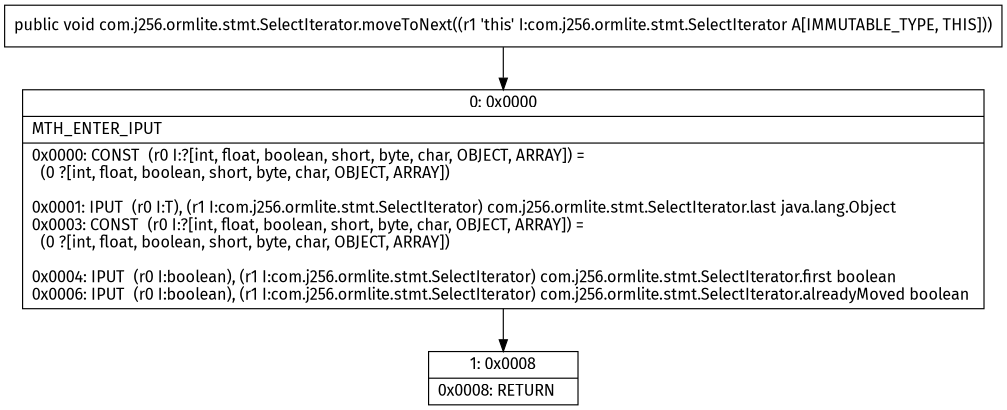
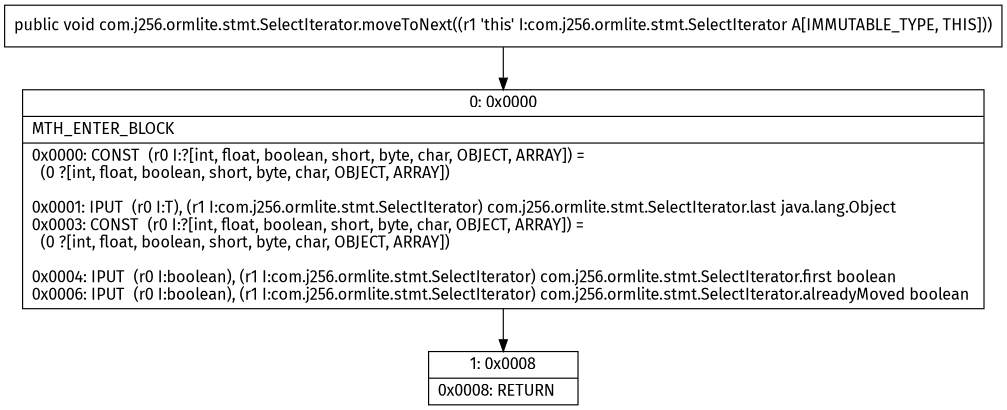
(97, 129) -> (104, 129)
